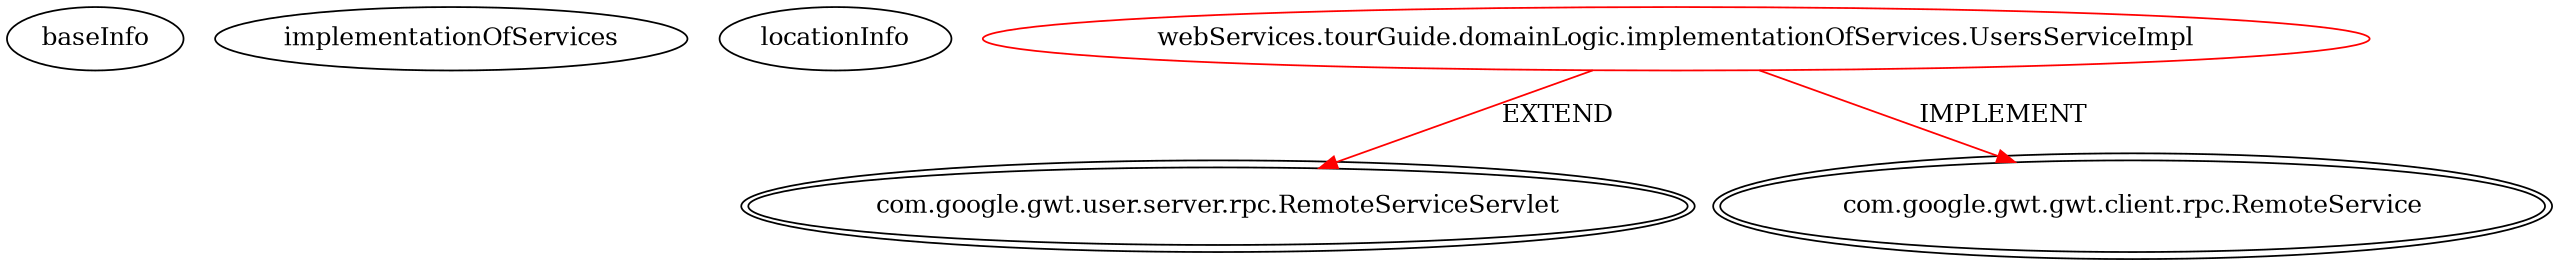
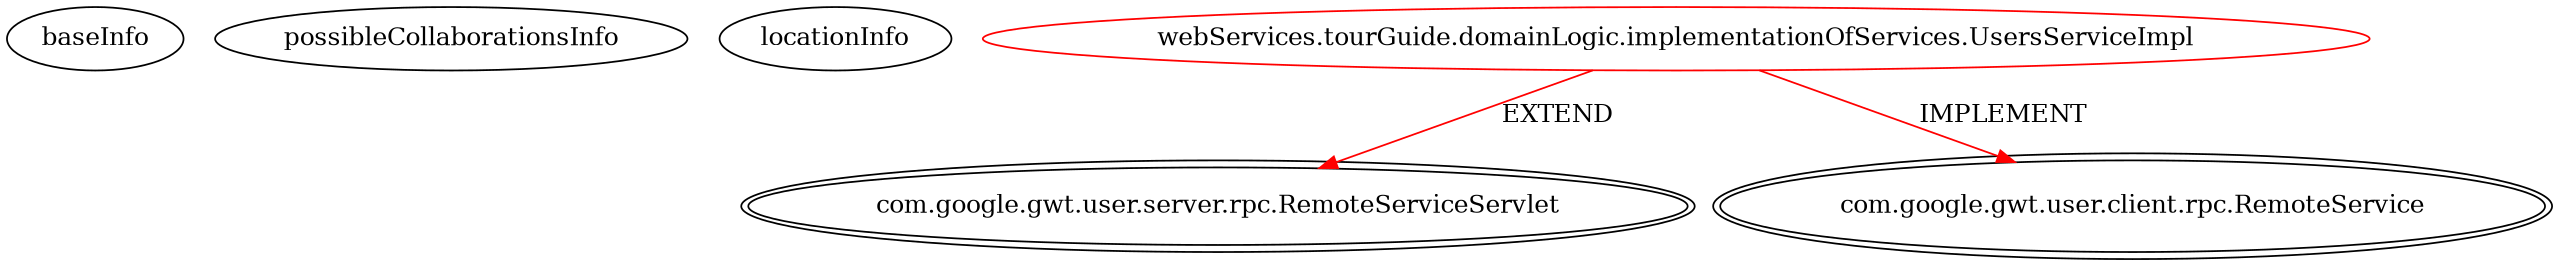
(451, 39) -> (451, 39)
(2133, 206) -> (2133, 206)
